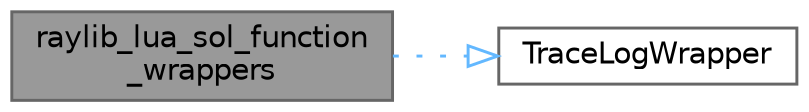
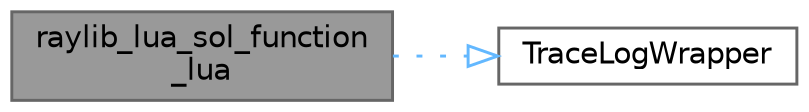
(202, 56) -> (202, 56)
